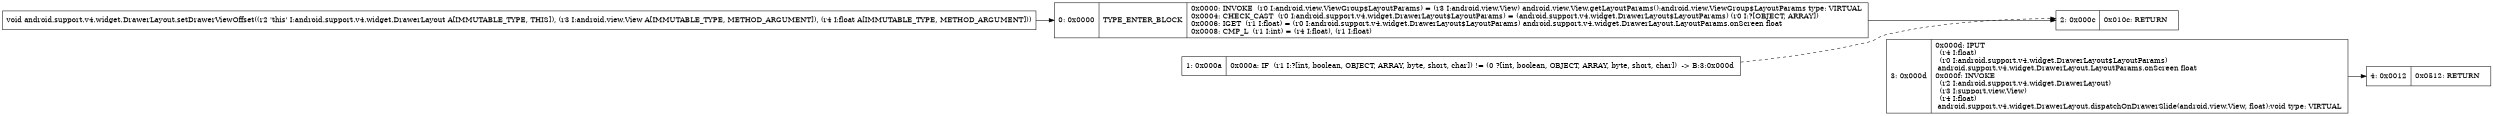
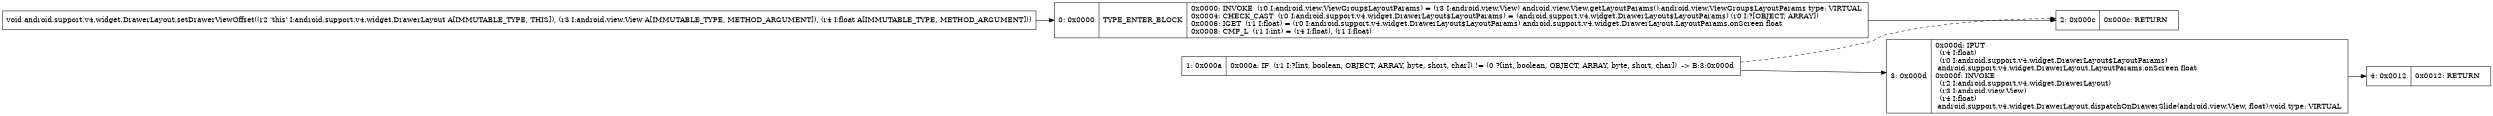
(2139, 20) -> (2139, 20)
none -> (1811, 72)
(2451, 76) -> (2451, 76)
(1981, 91) -> (1981, 91)
